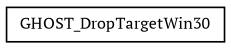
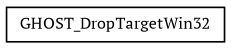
(116, 25) -> (116, 25)
